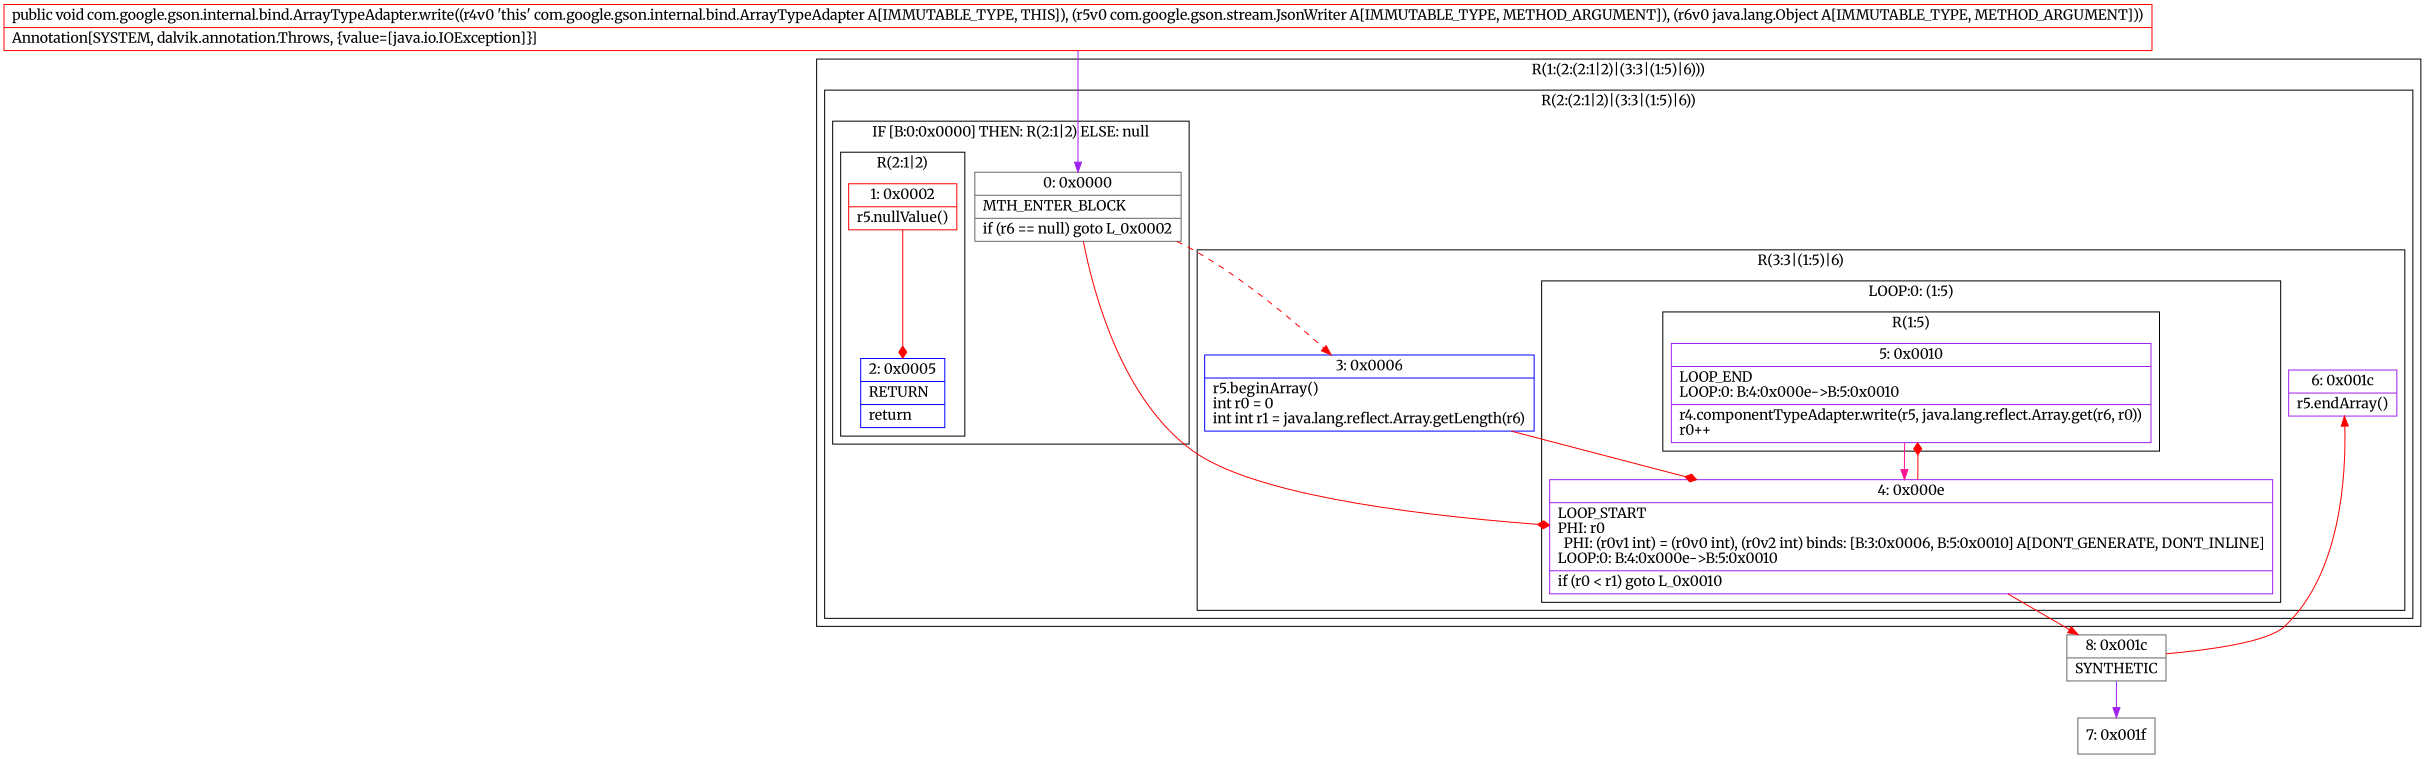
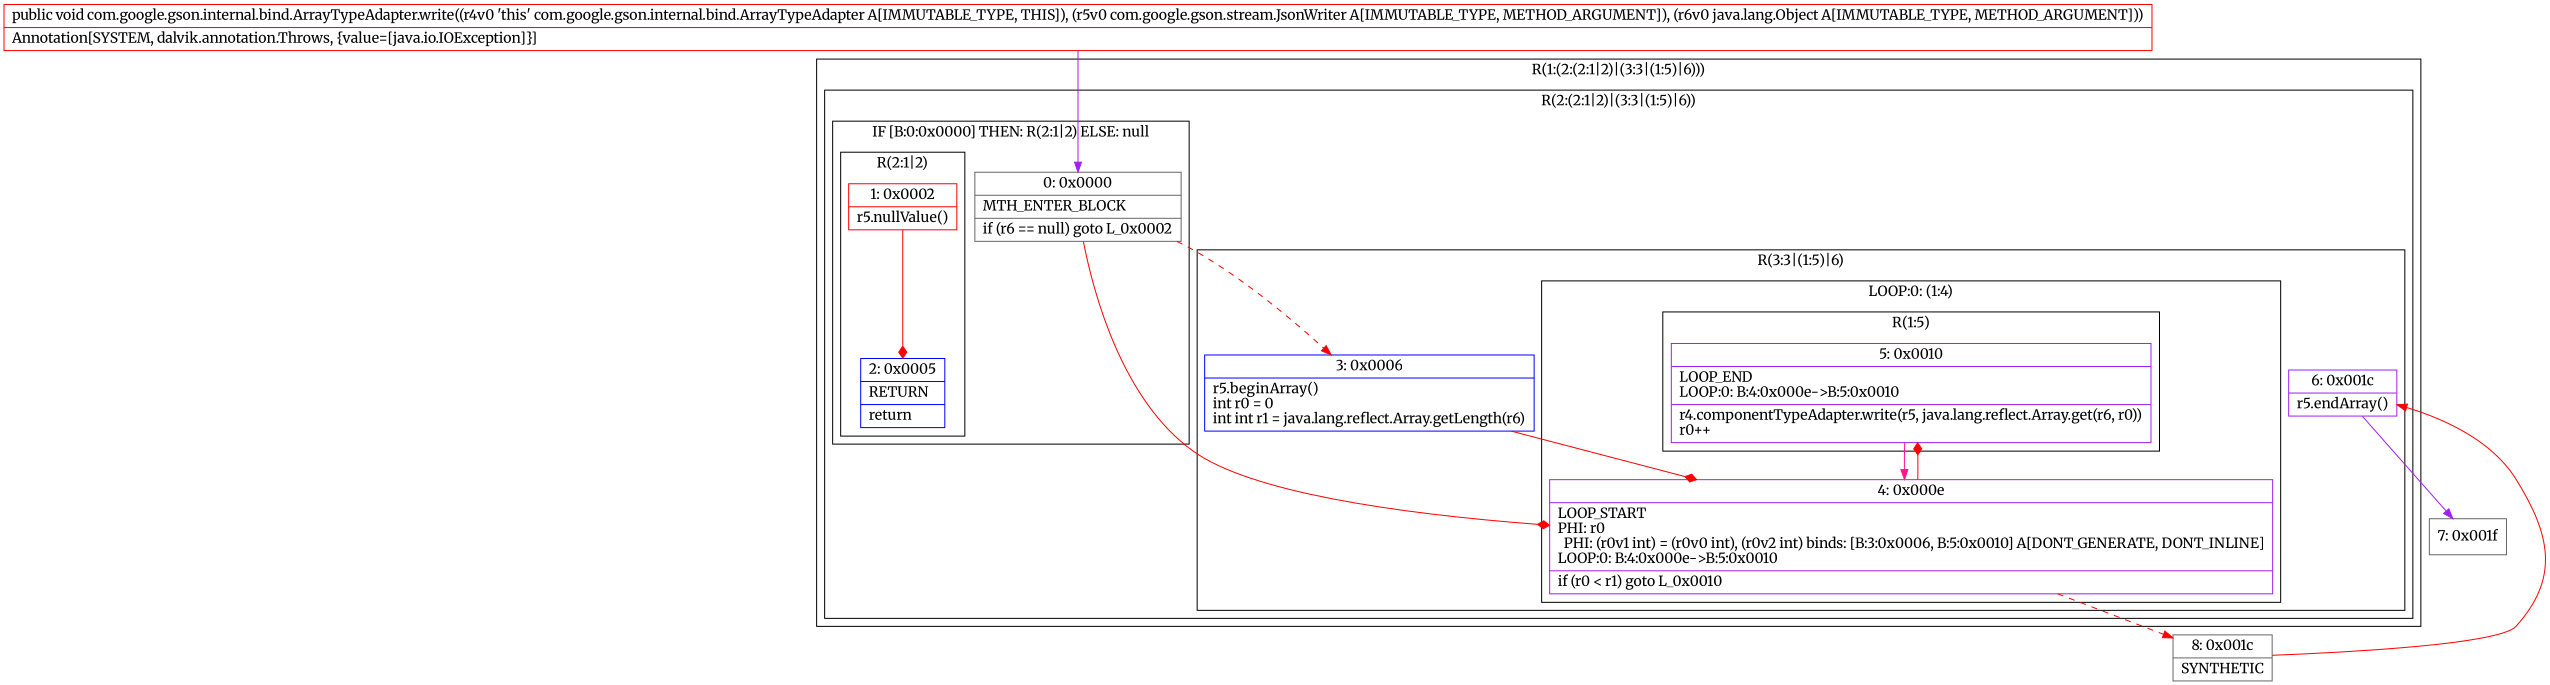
(1911, 292) -> (1911, 292)
(2039, 612) -> (2111, 614)
(2116, 694) -> (2398, 456)
